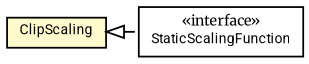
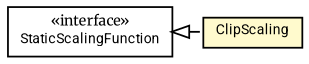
(131, 32) -> (196, 32)
